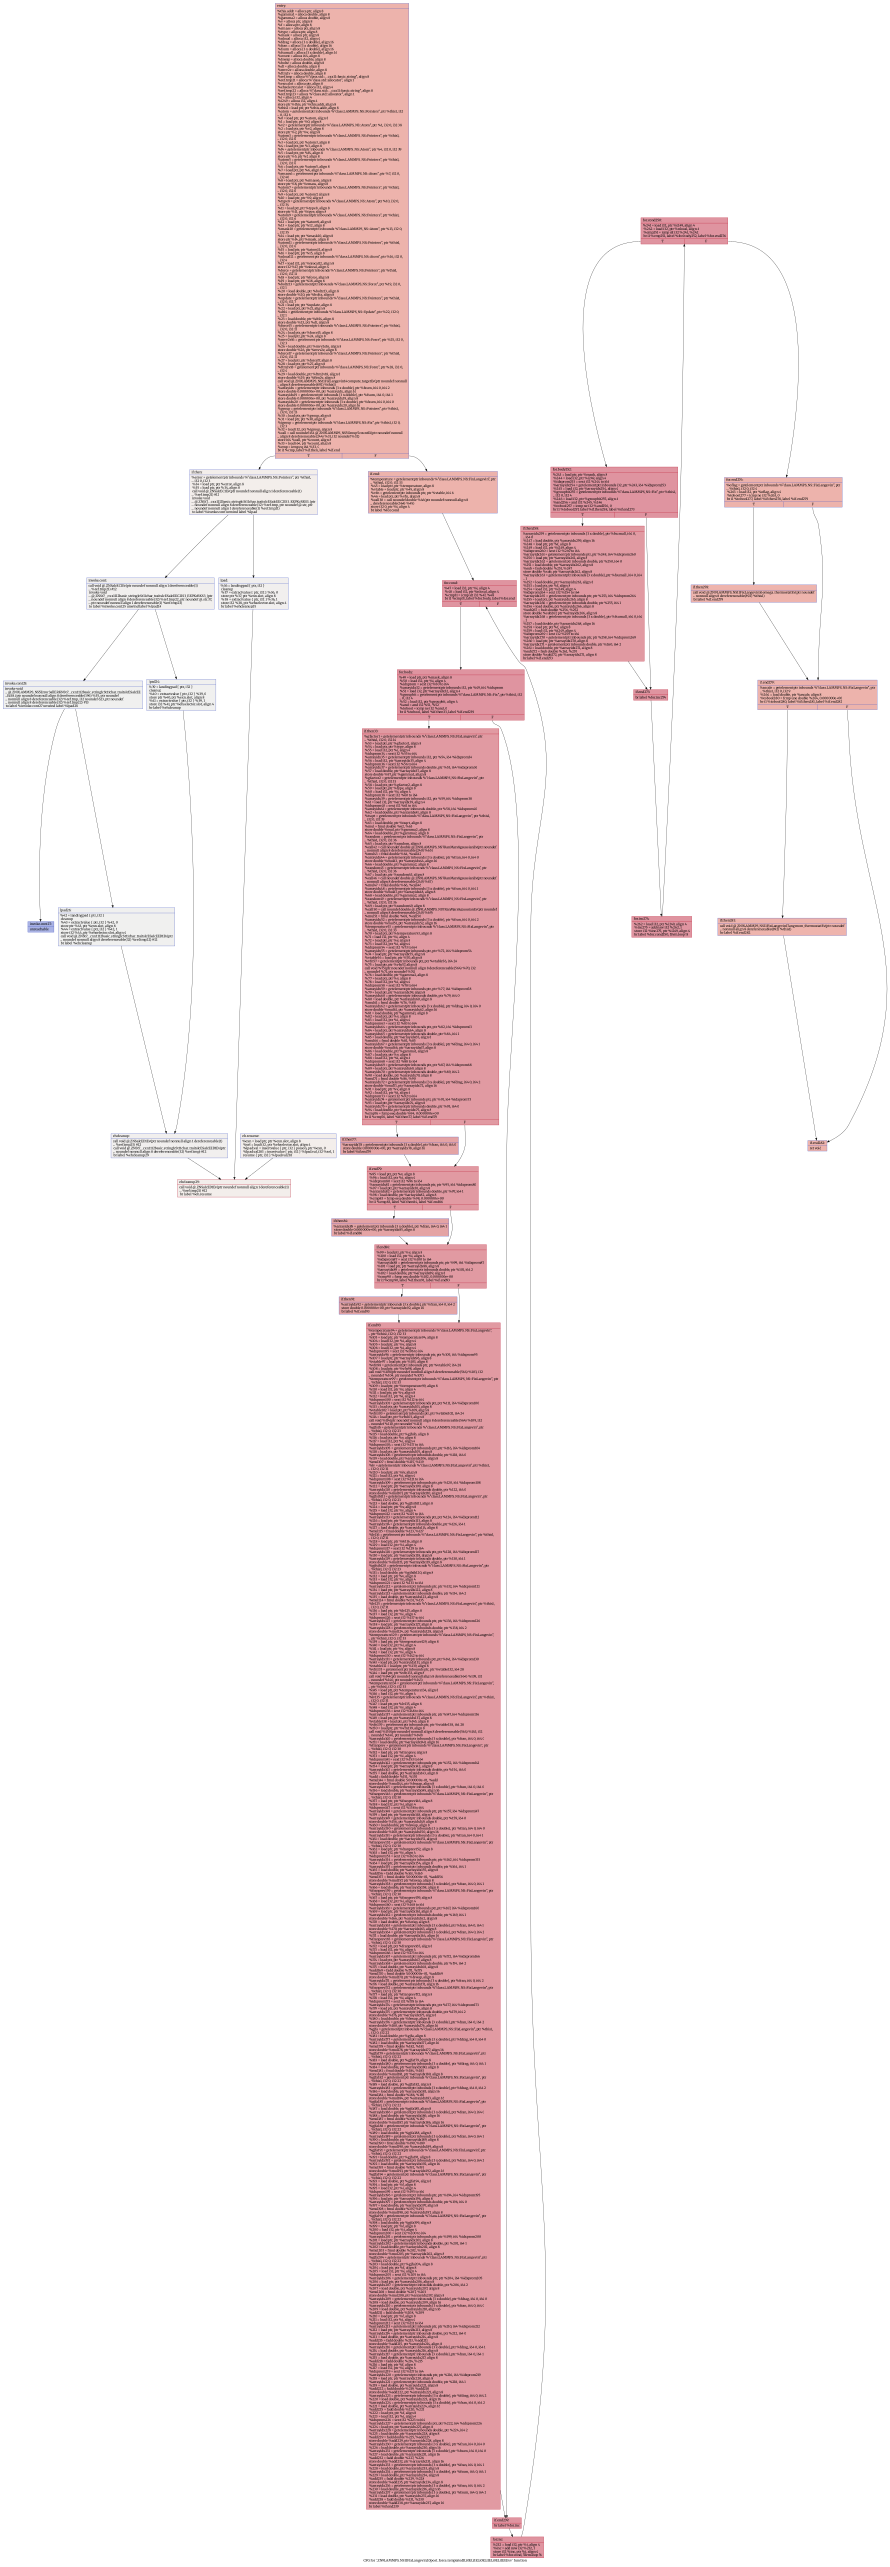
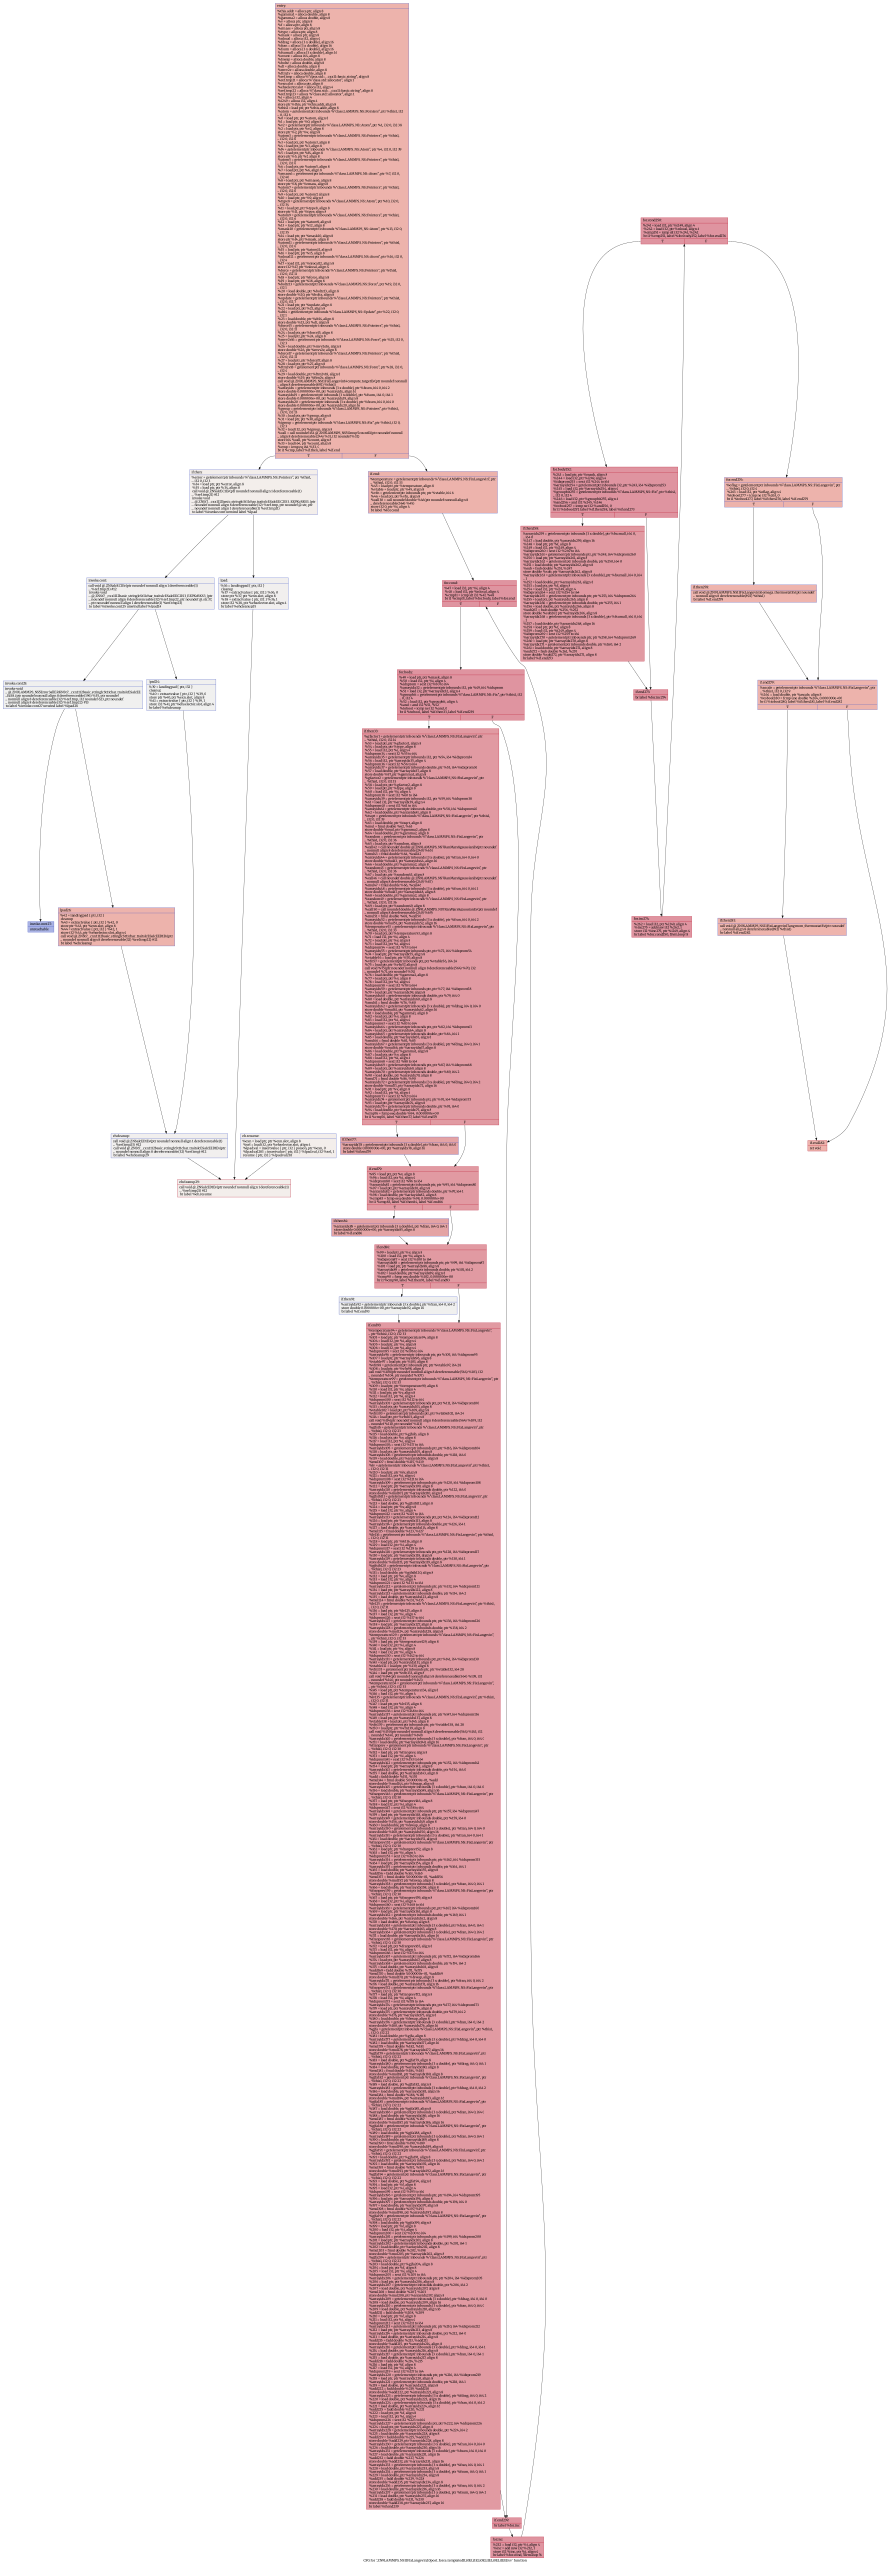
(117, 927) -> (117, 927)
(817, 1146) -> (817, 1146)
(398, 1306) -> (398, 1306)
